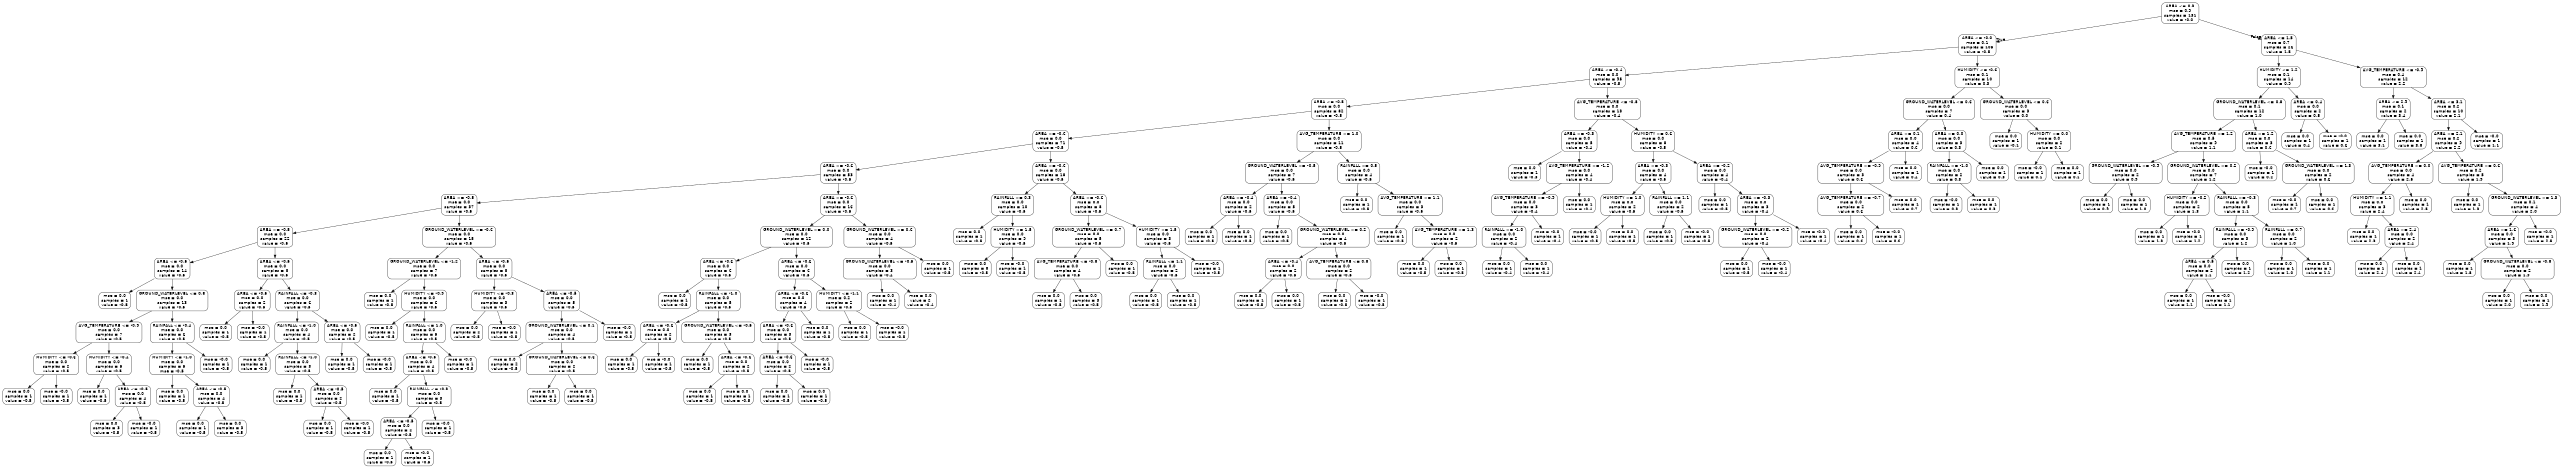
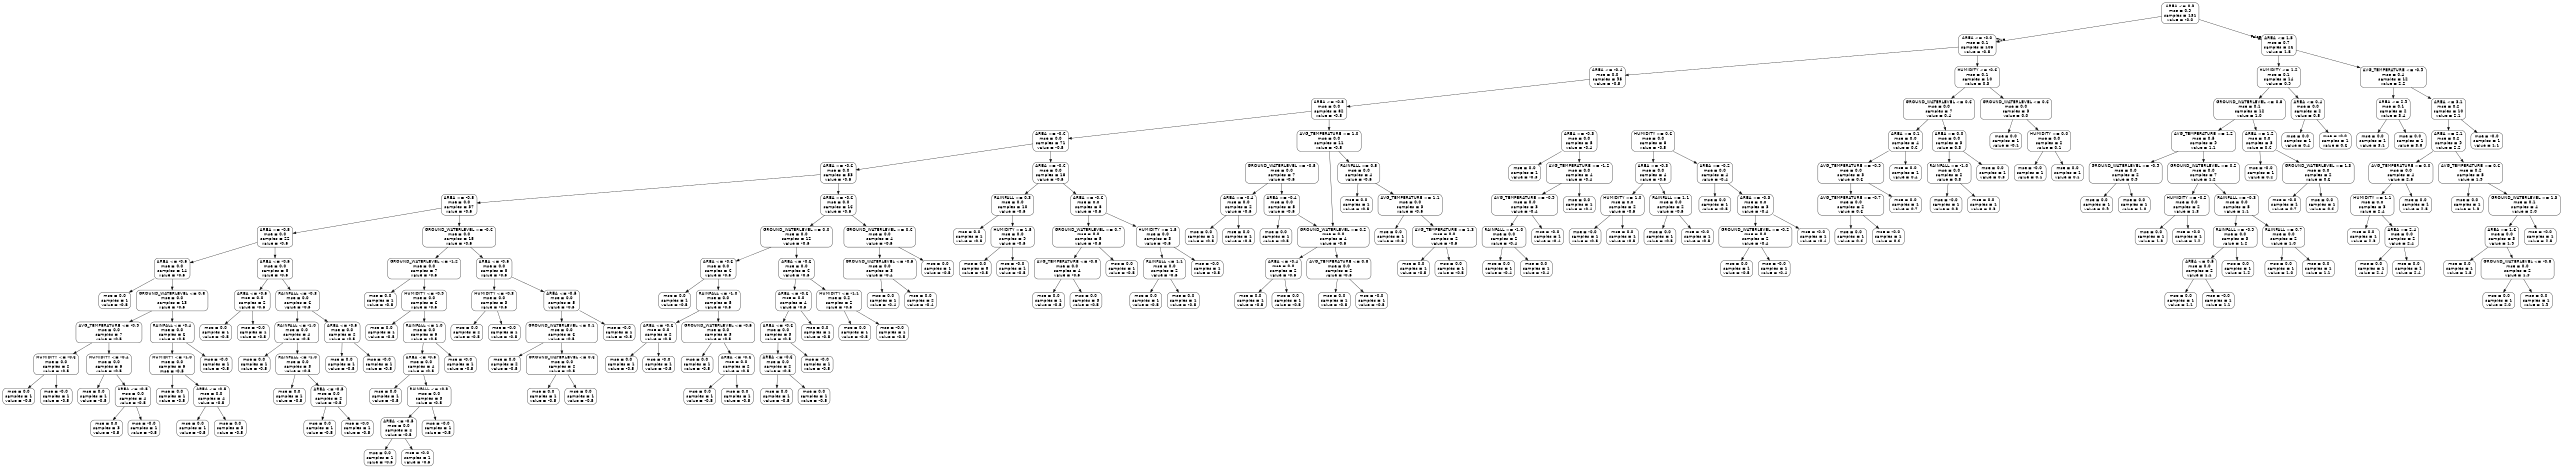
(1607, 109) -> none
(1307, 156) -> (1331, 187)
(921, 300) -> (921, 300)
(562, 332) -> (562, 332)
